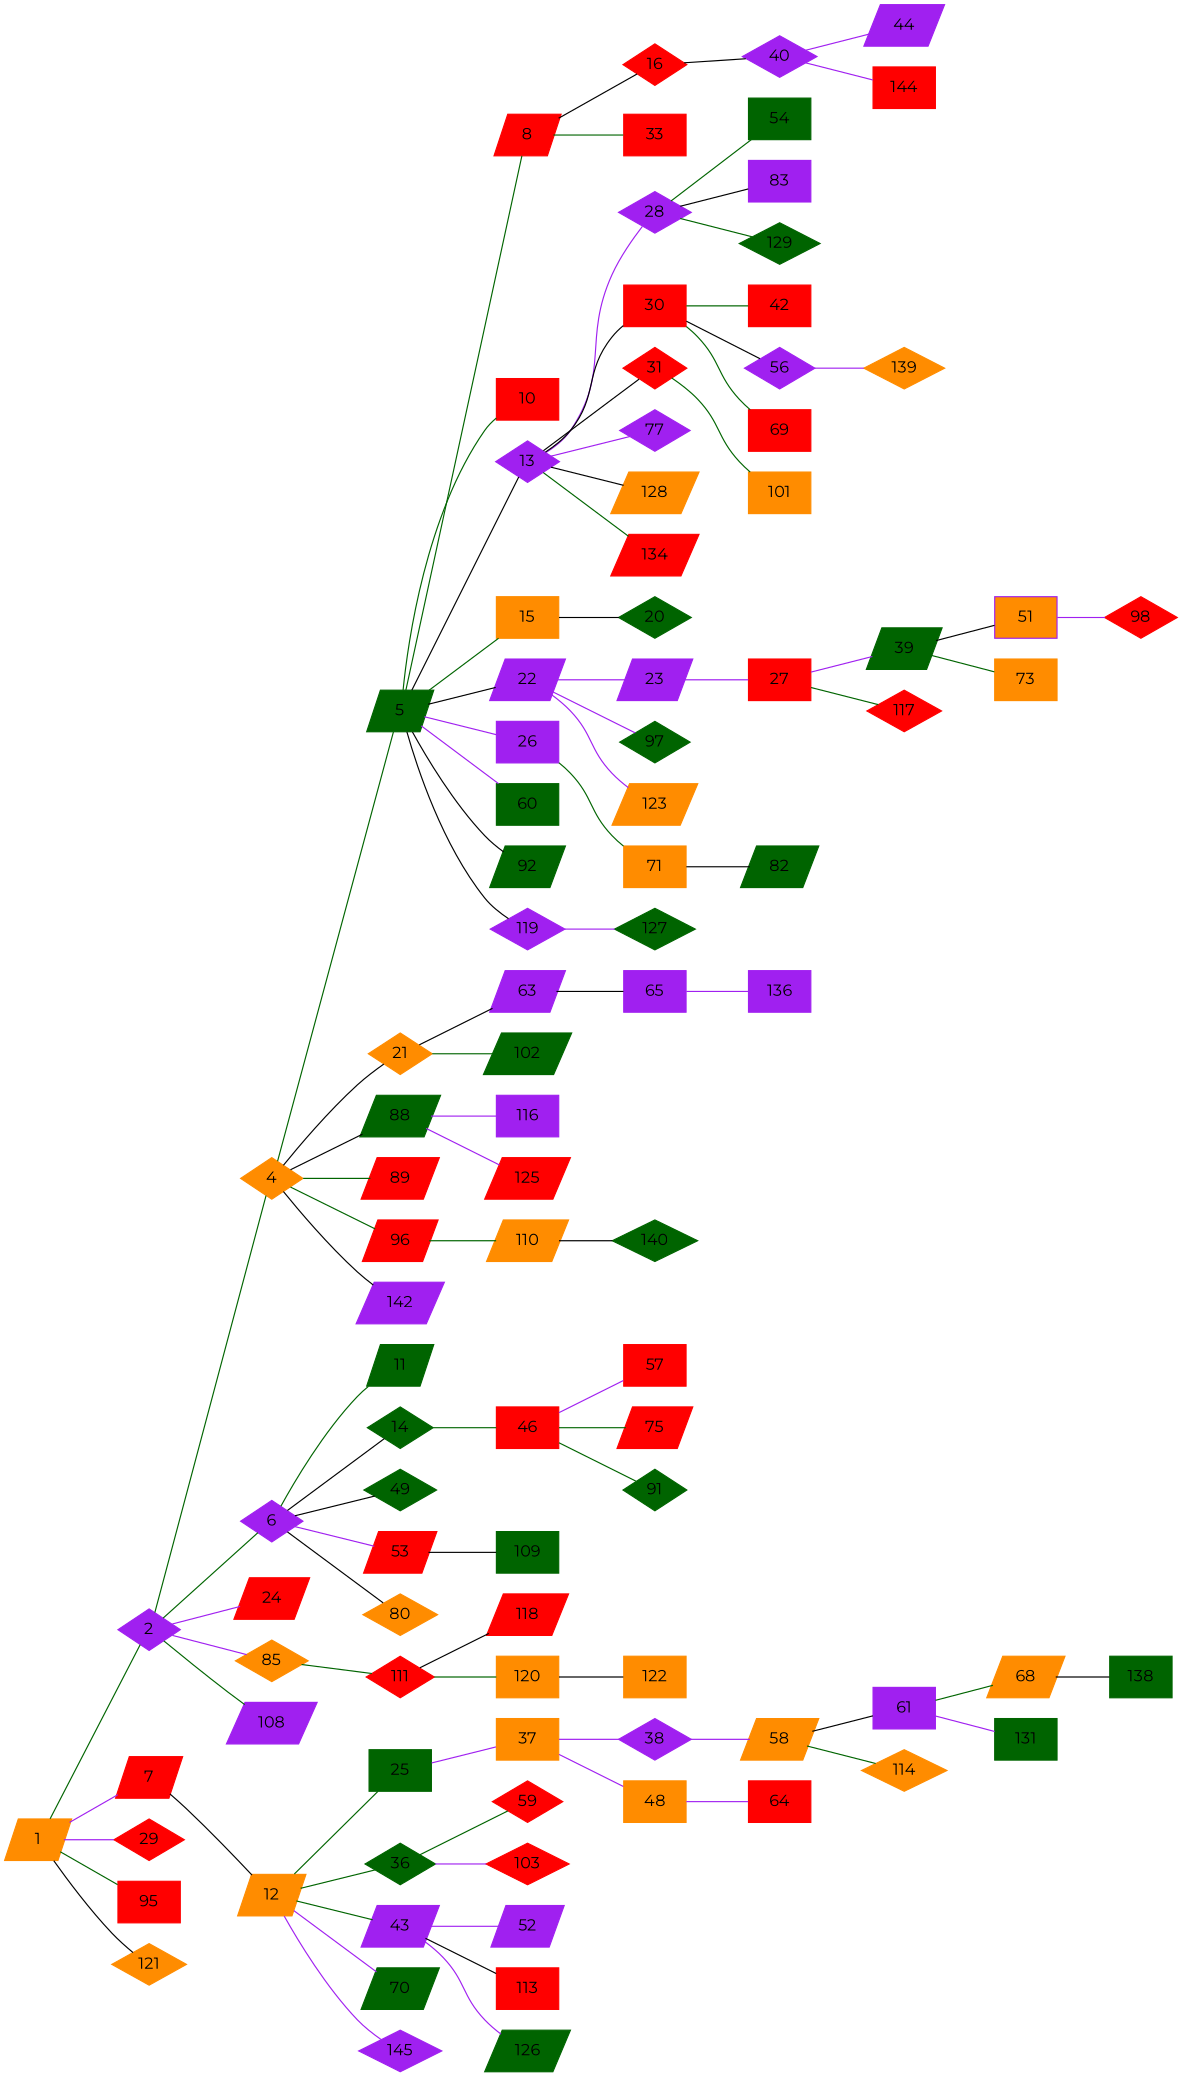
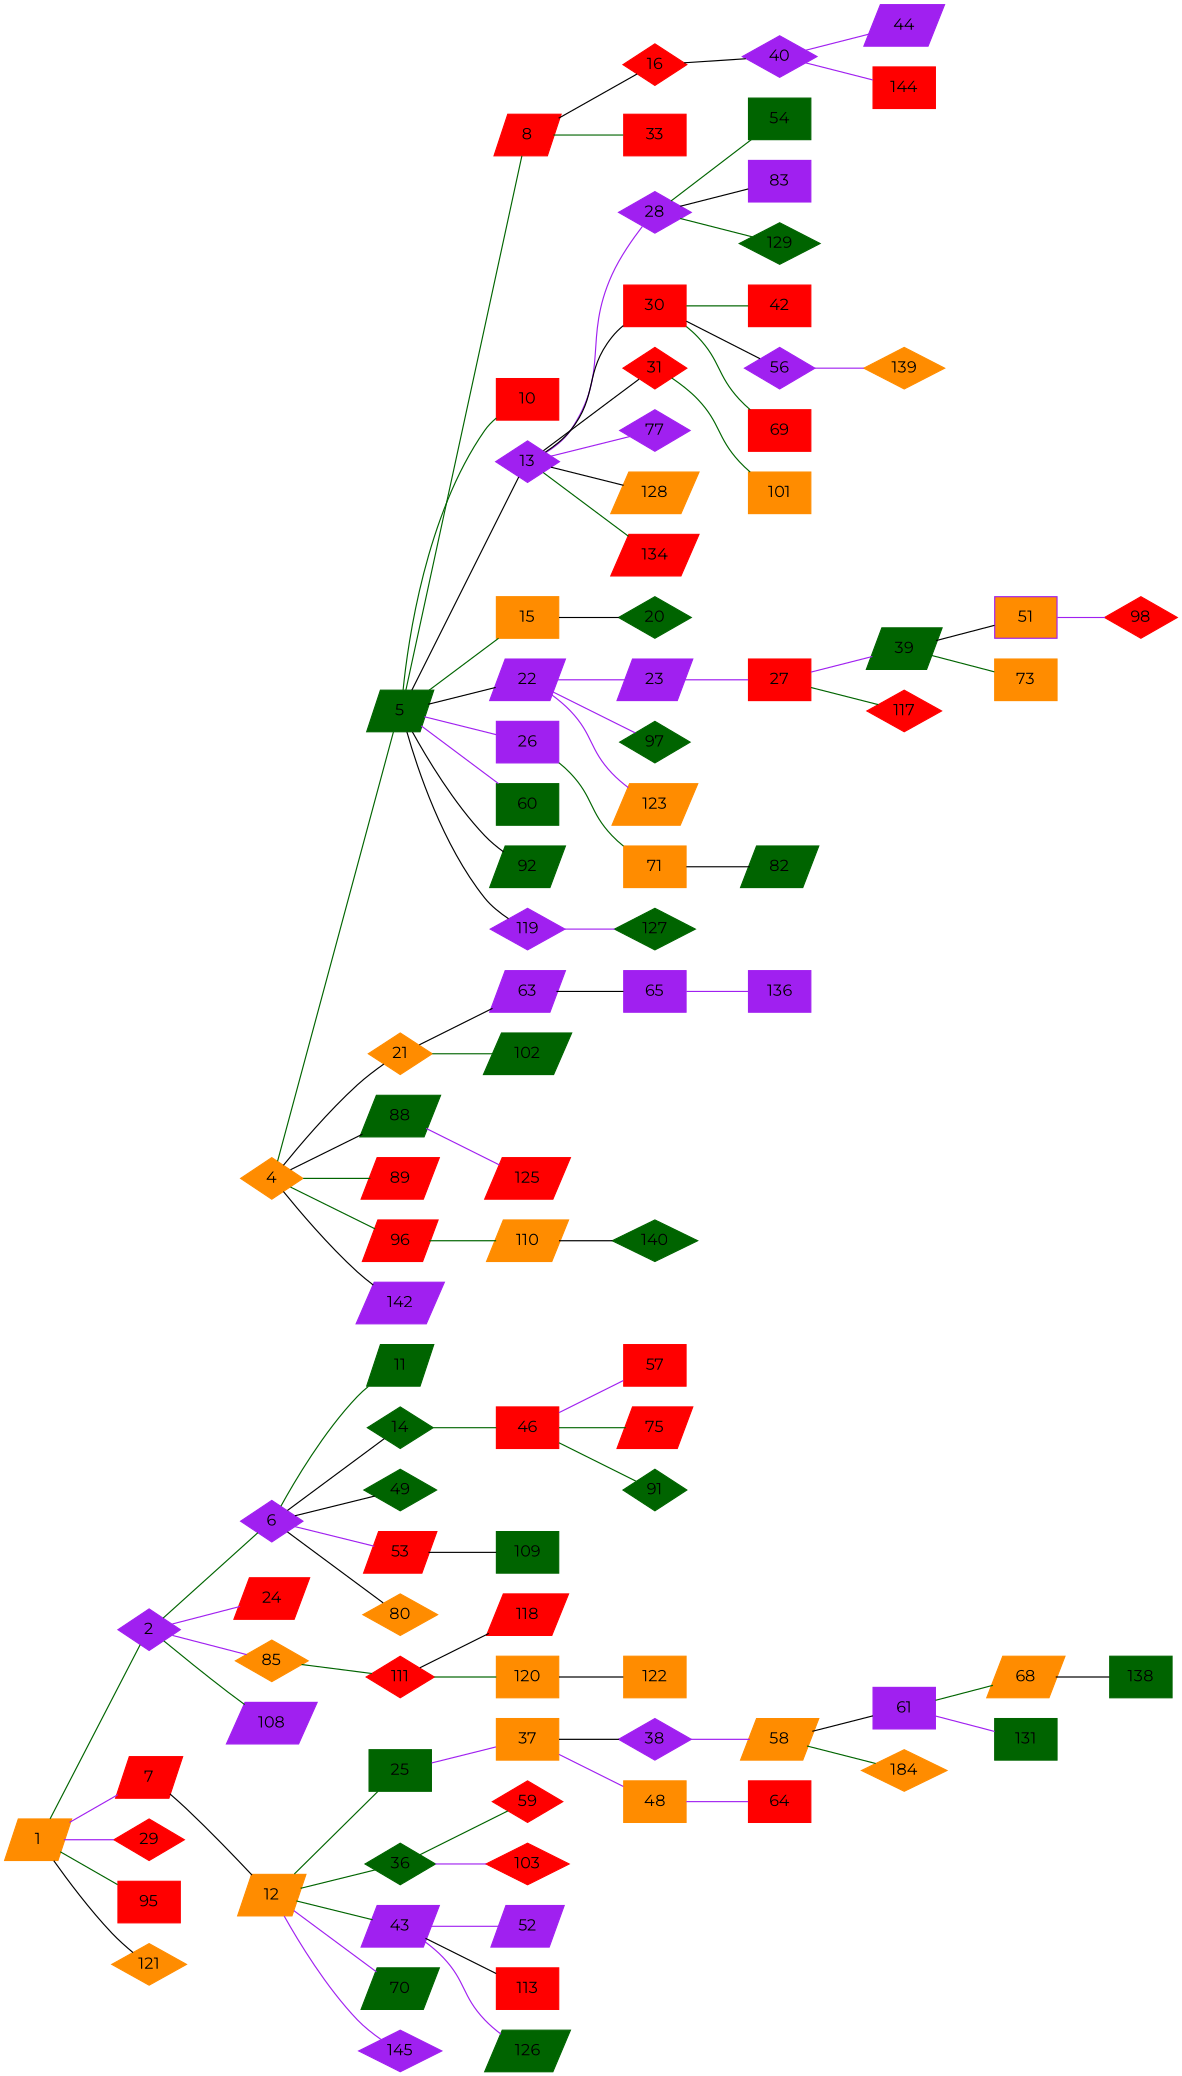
(528, 1116) -> none
(210, 1404) -> none
(589, 1739) -> (589, 1739)
(904, 1770) -> (904, 1770)
